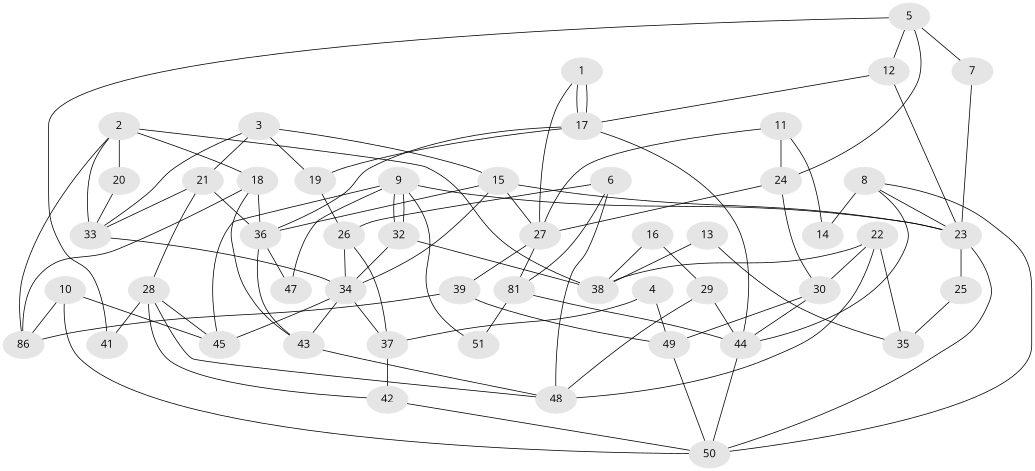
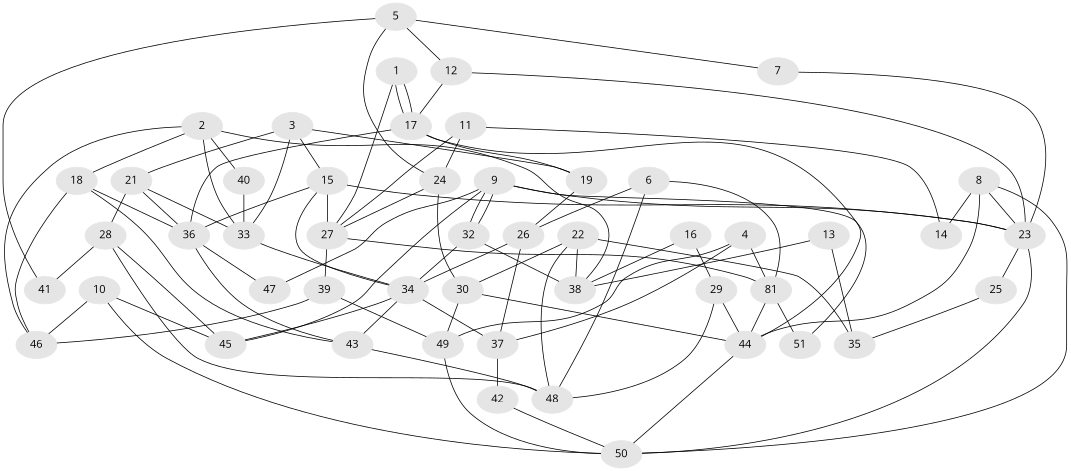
(119, 181) -> (244, 181)
none -> (758, 263)
(24, 345) -> (36, 345)
(235, 383) -> none
